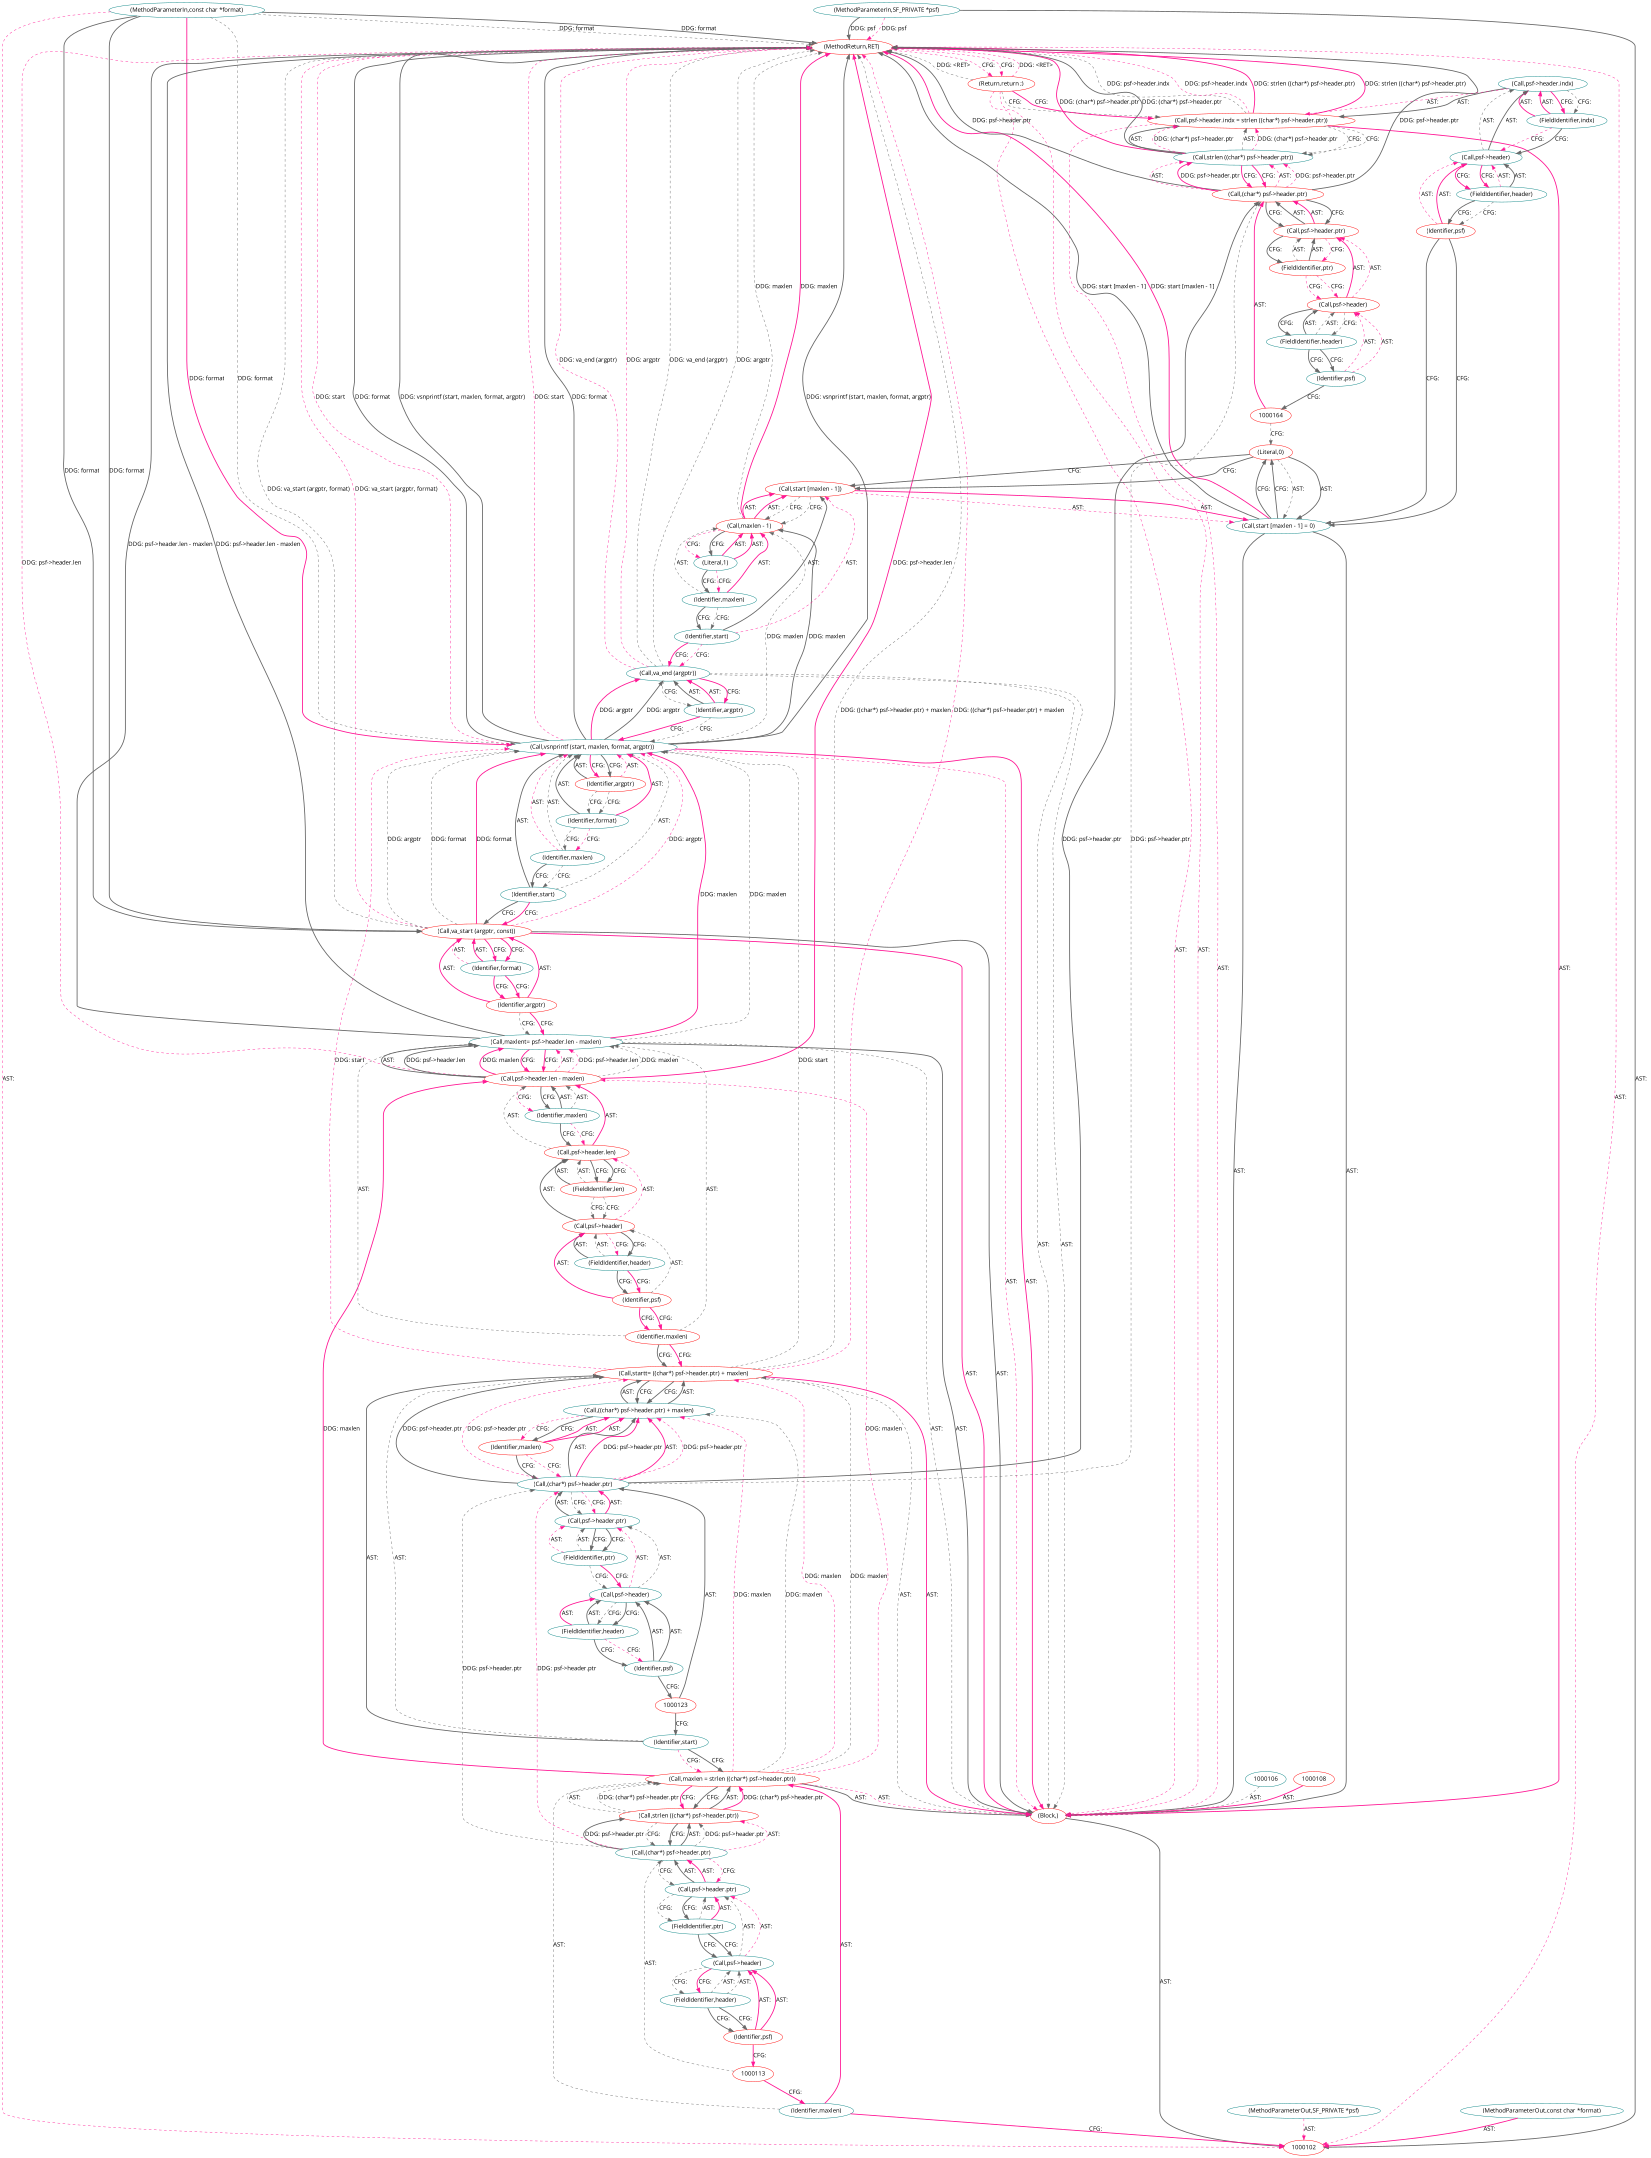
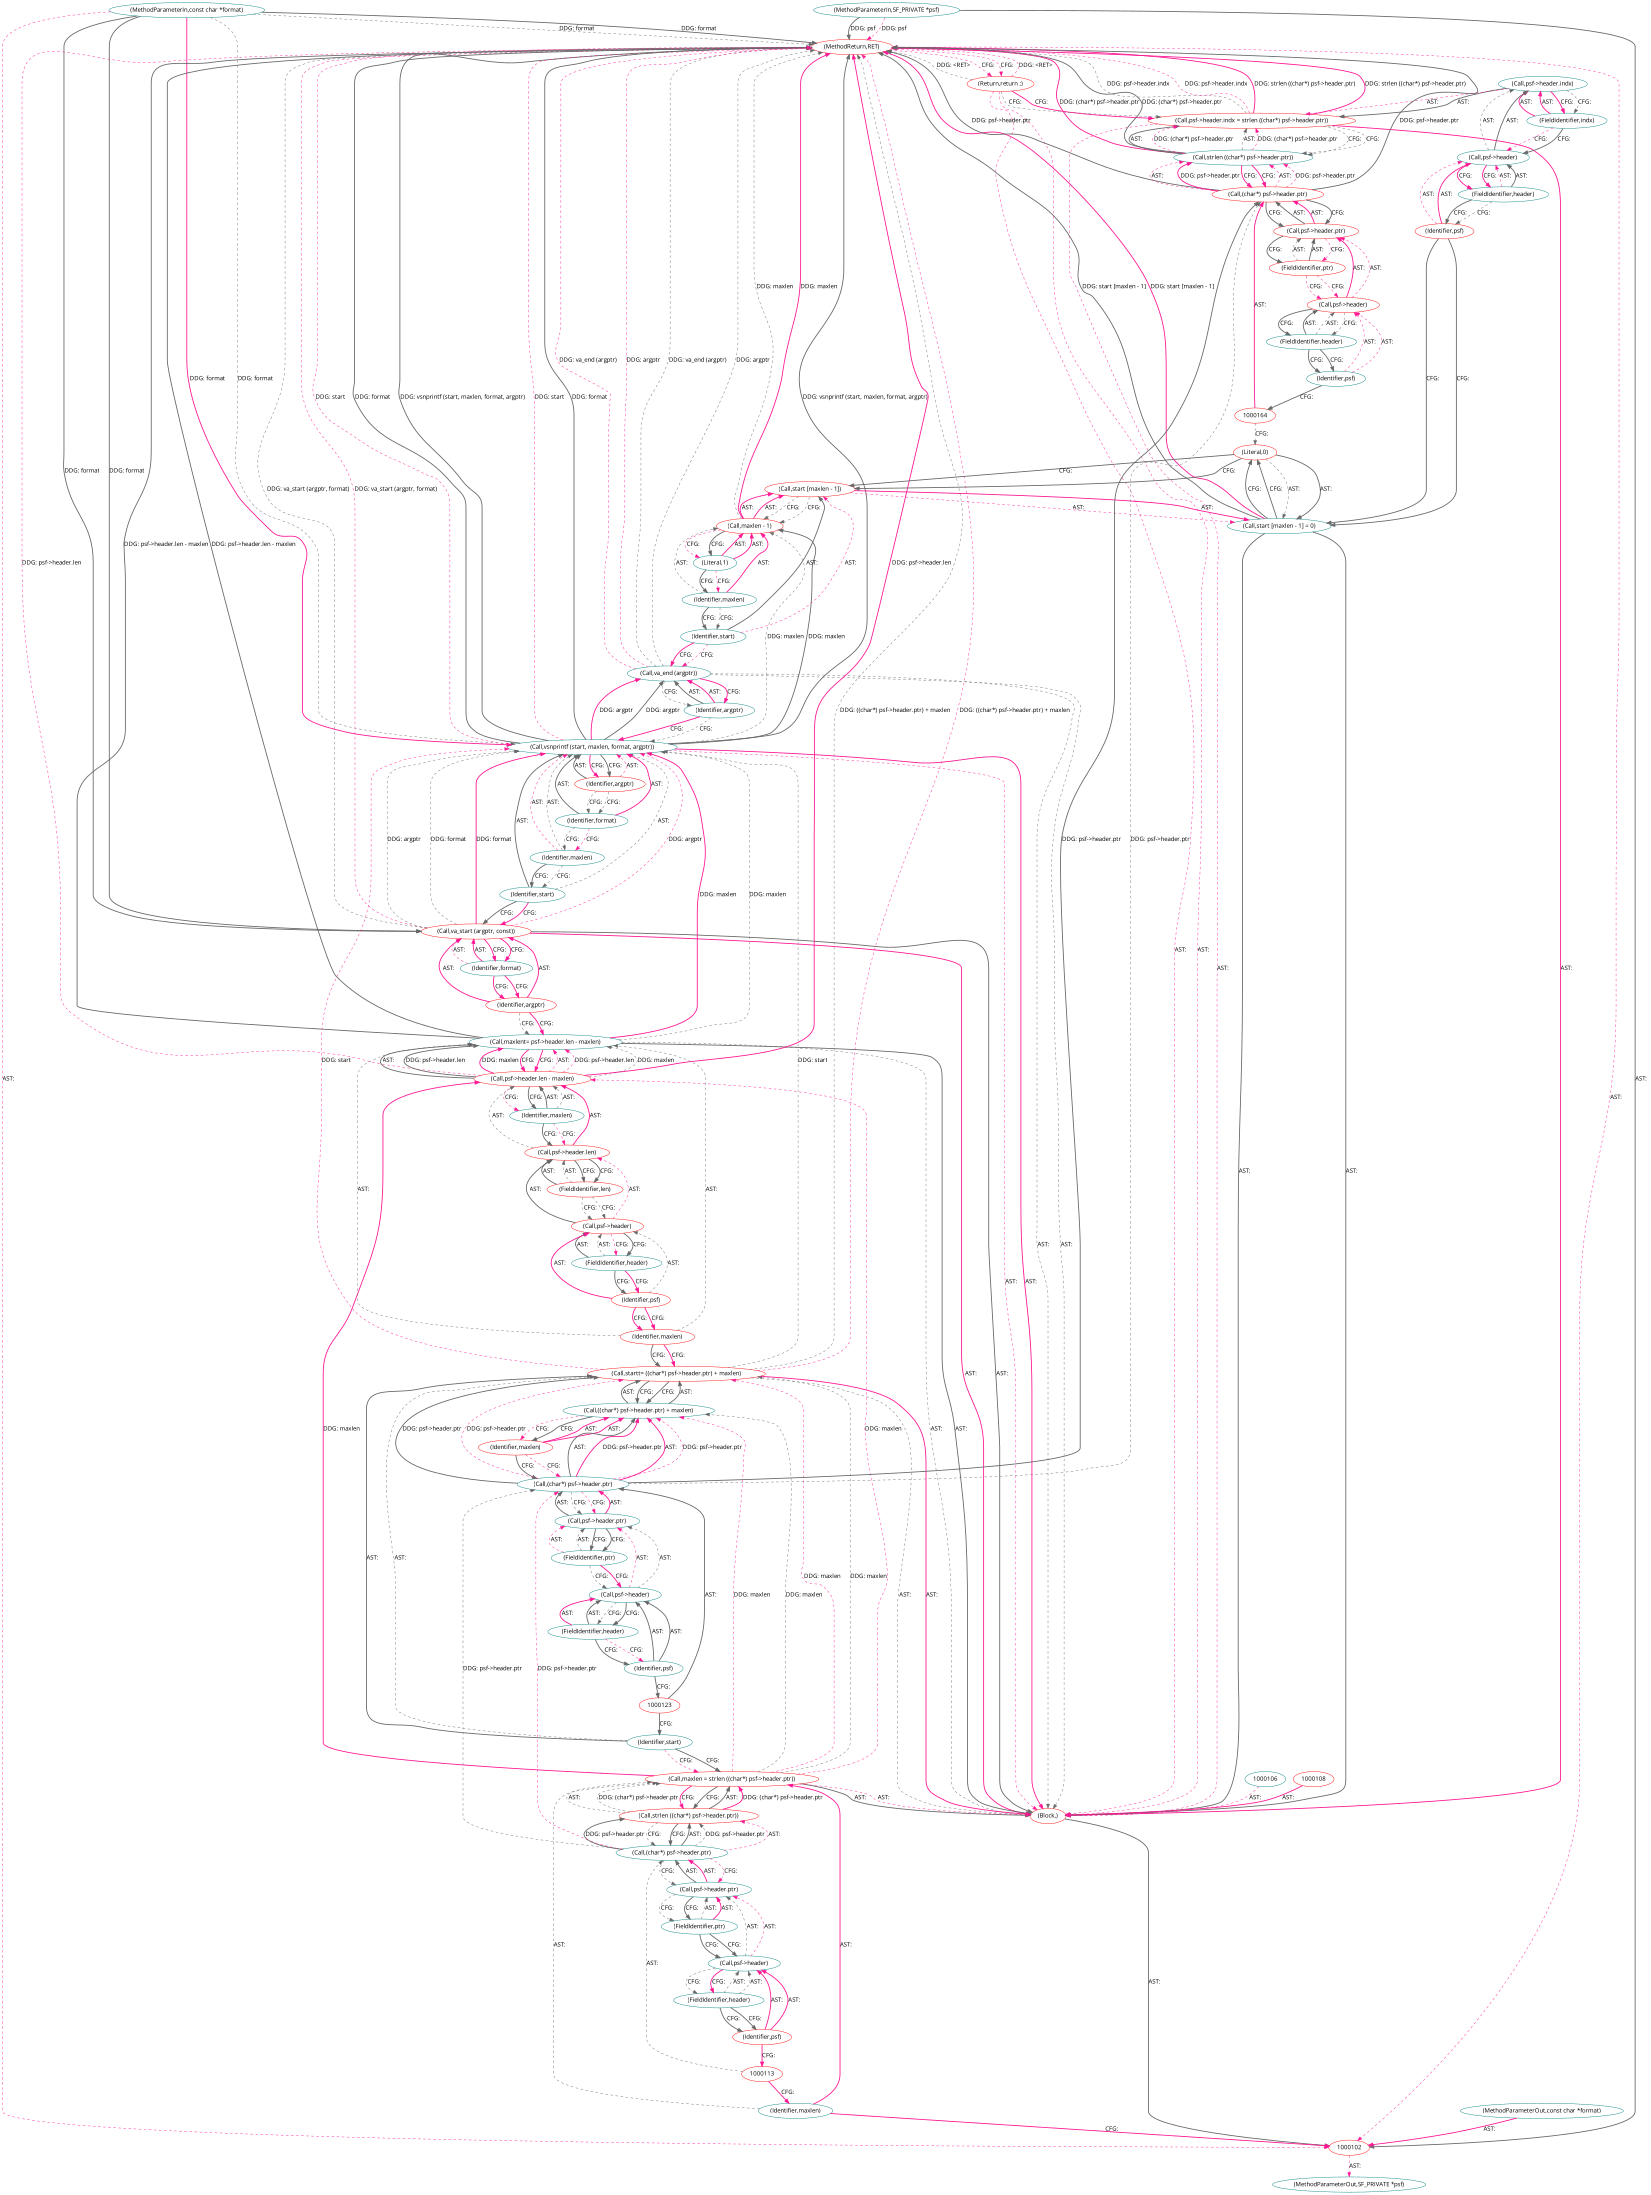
(1168, 1812) -> (1167, 1812)
(1304, 2127) -> (1349, 2164)
